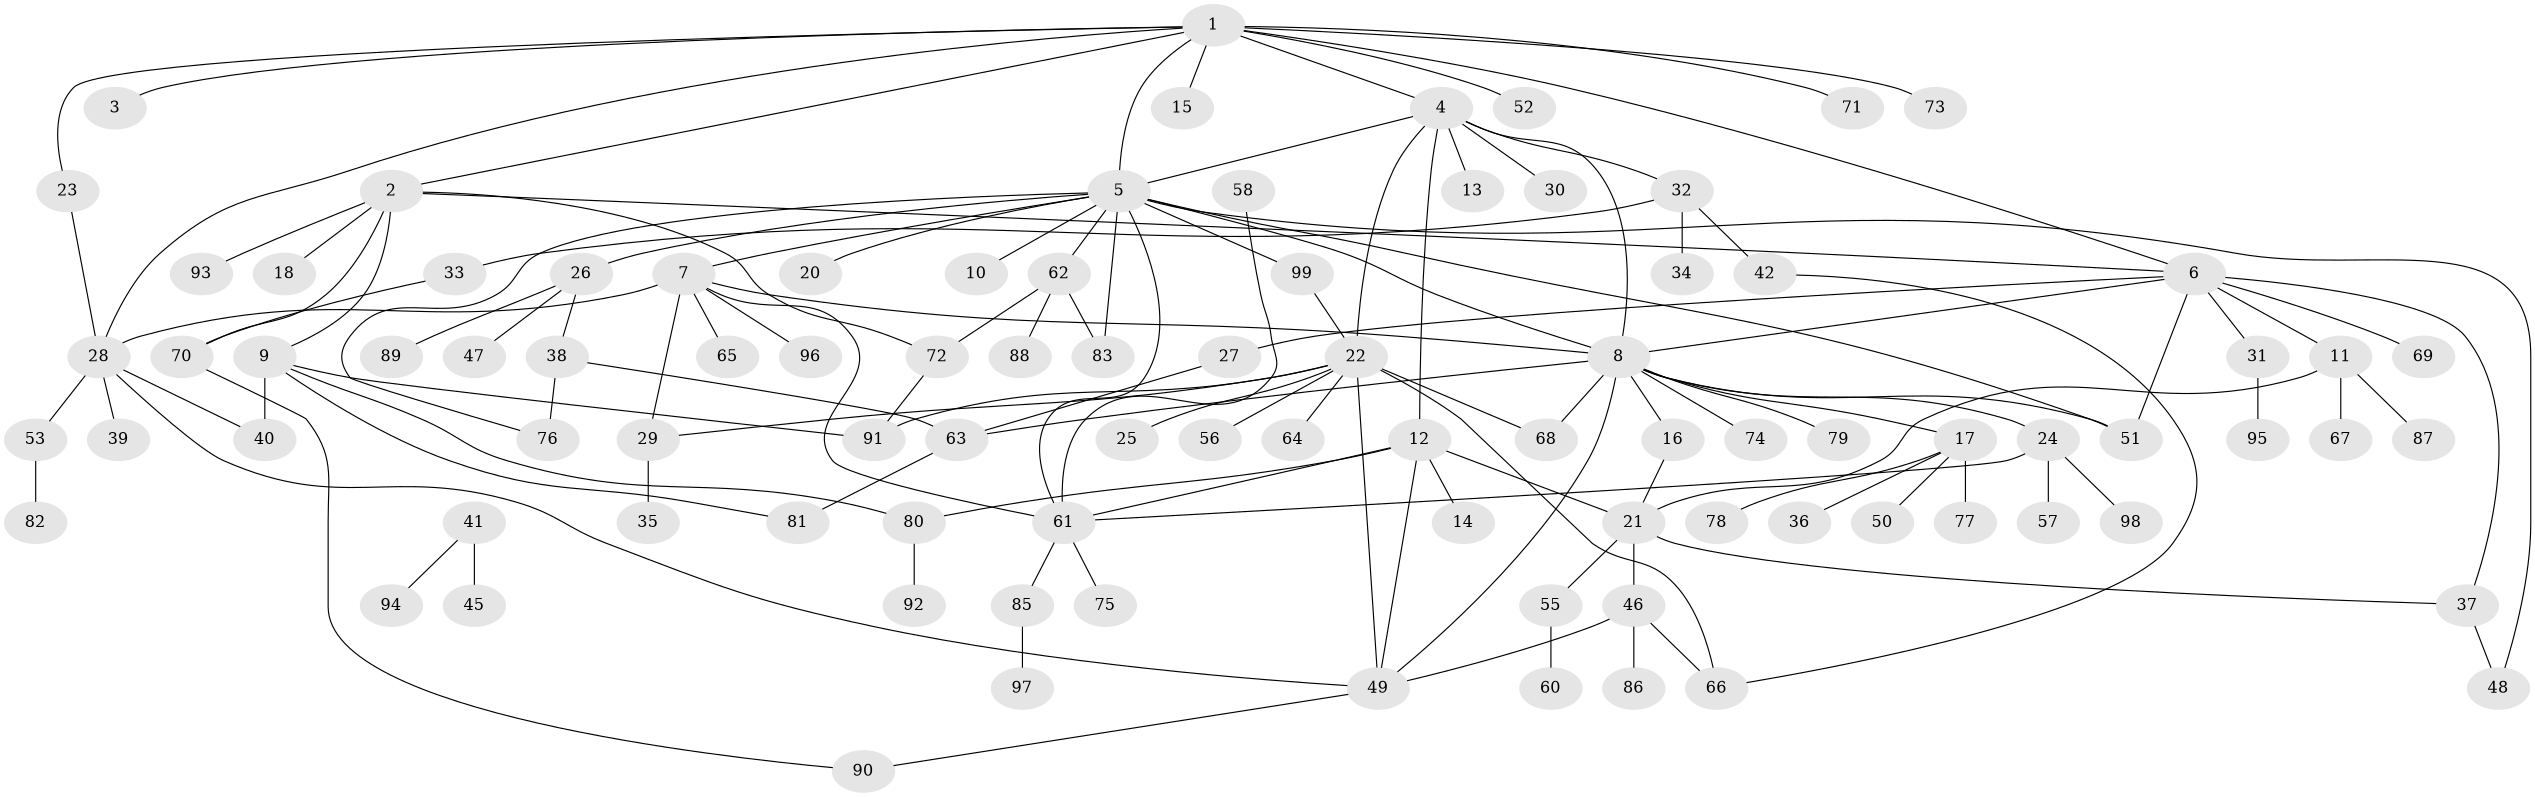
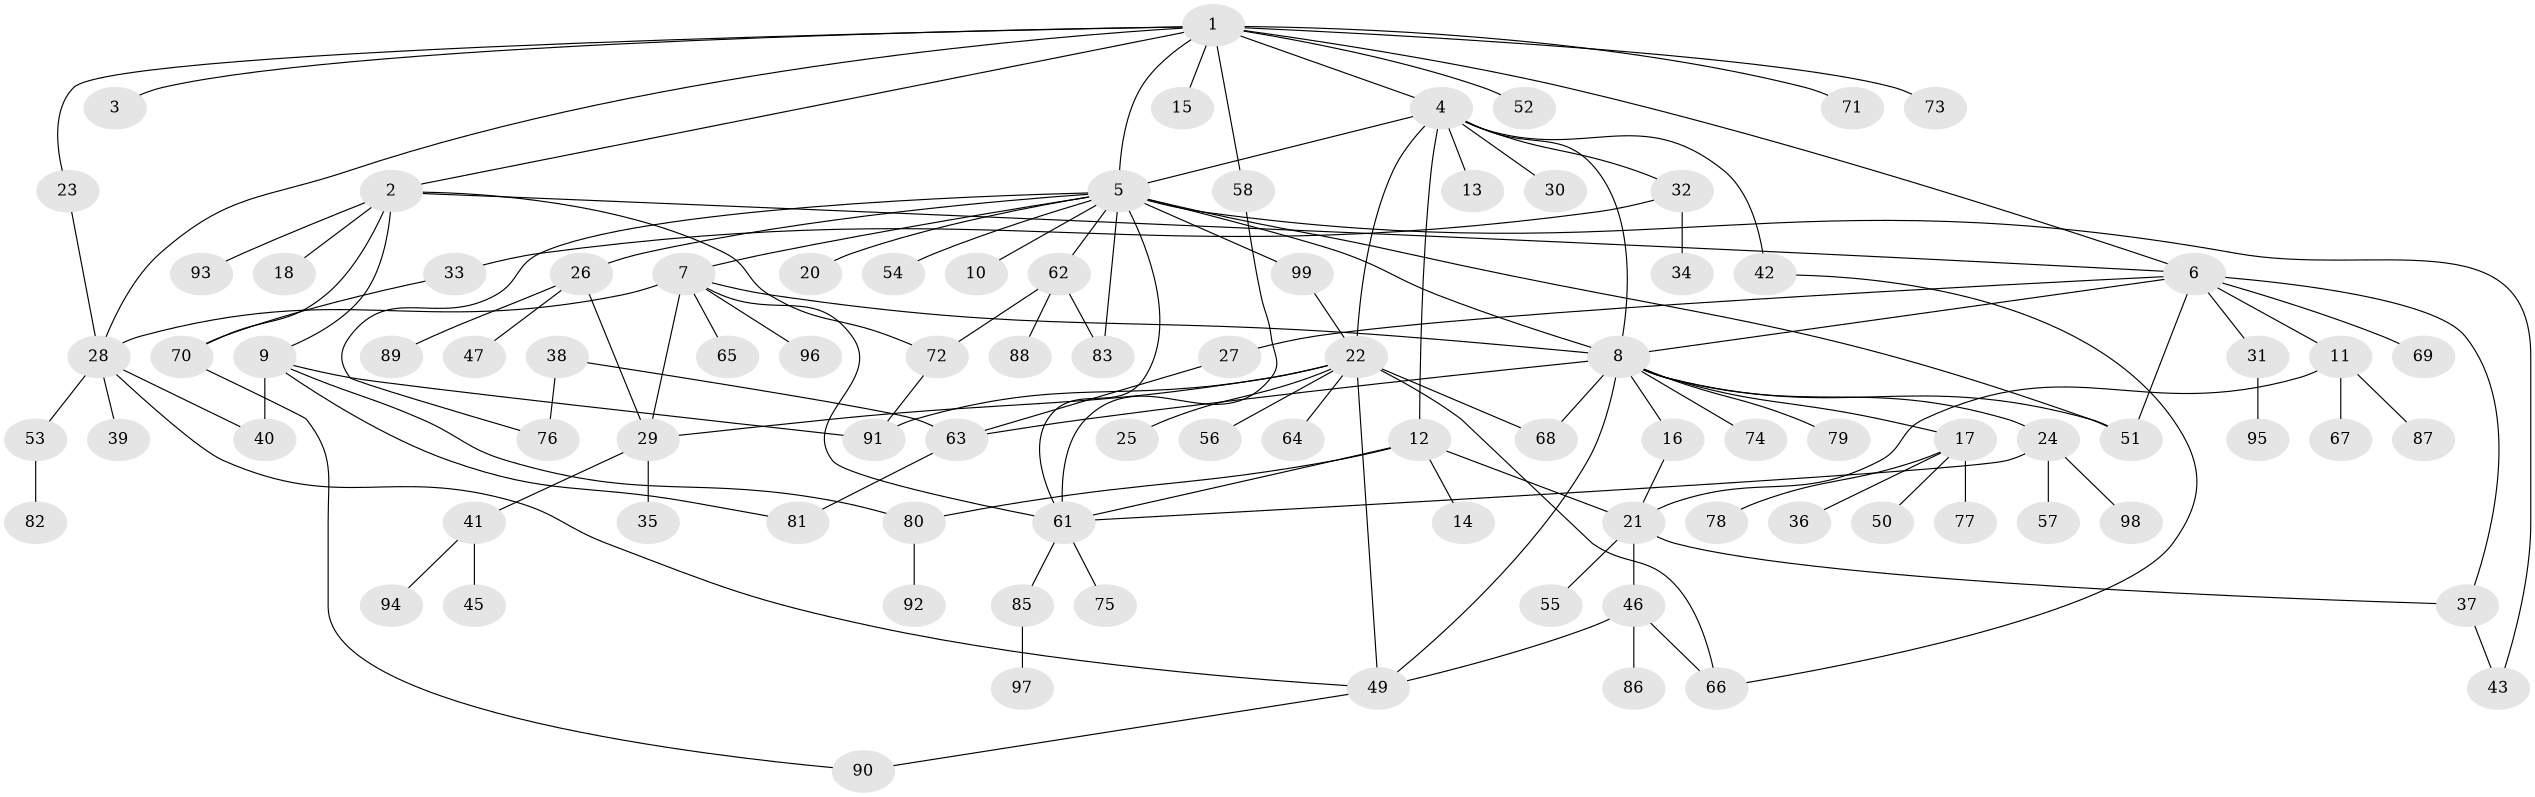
none -> (1228, 108)
(1724, 232) -> (1644, 137)
none -> (893, 274)
(569, 316) -> (615, 357)
none -> (540, 491)
(1399, 564) -> none
(1551, 689) -> none
(2499, 689) -> (2499, 689)
